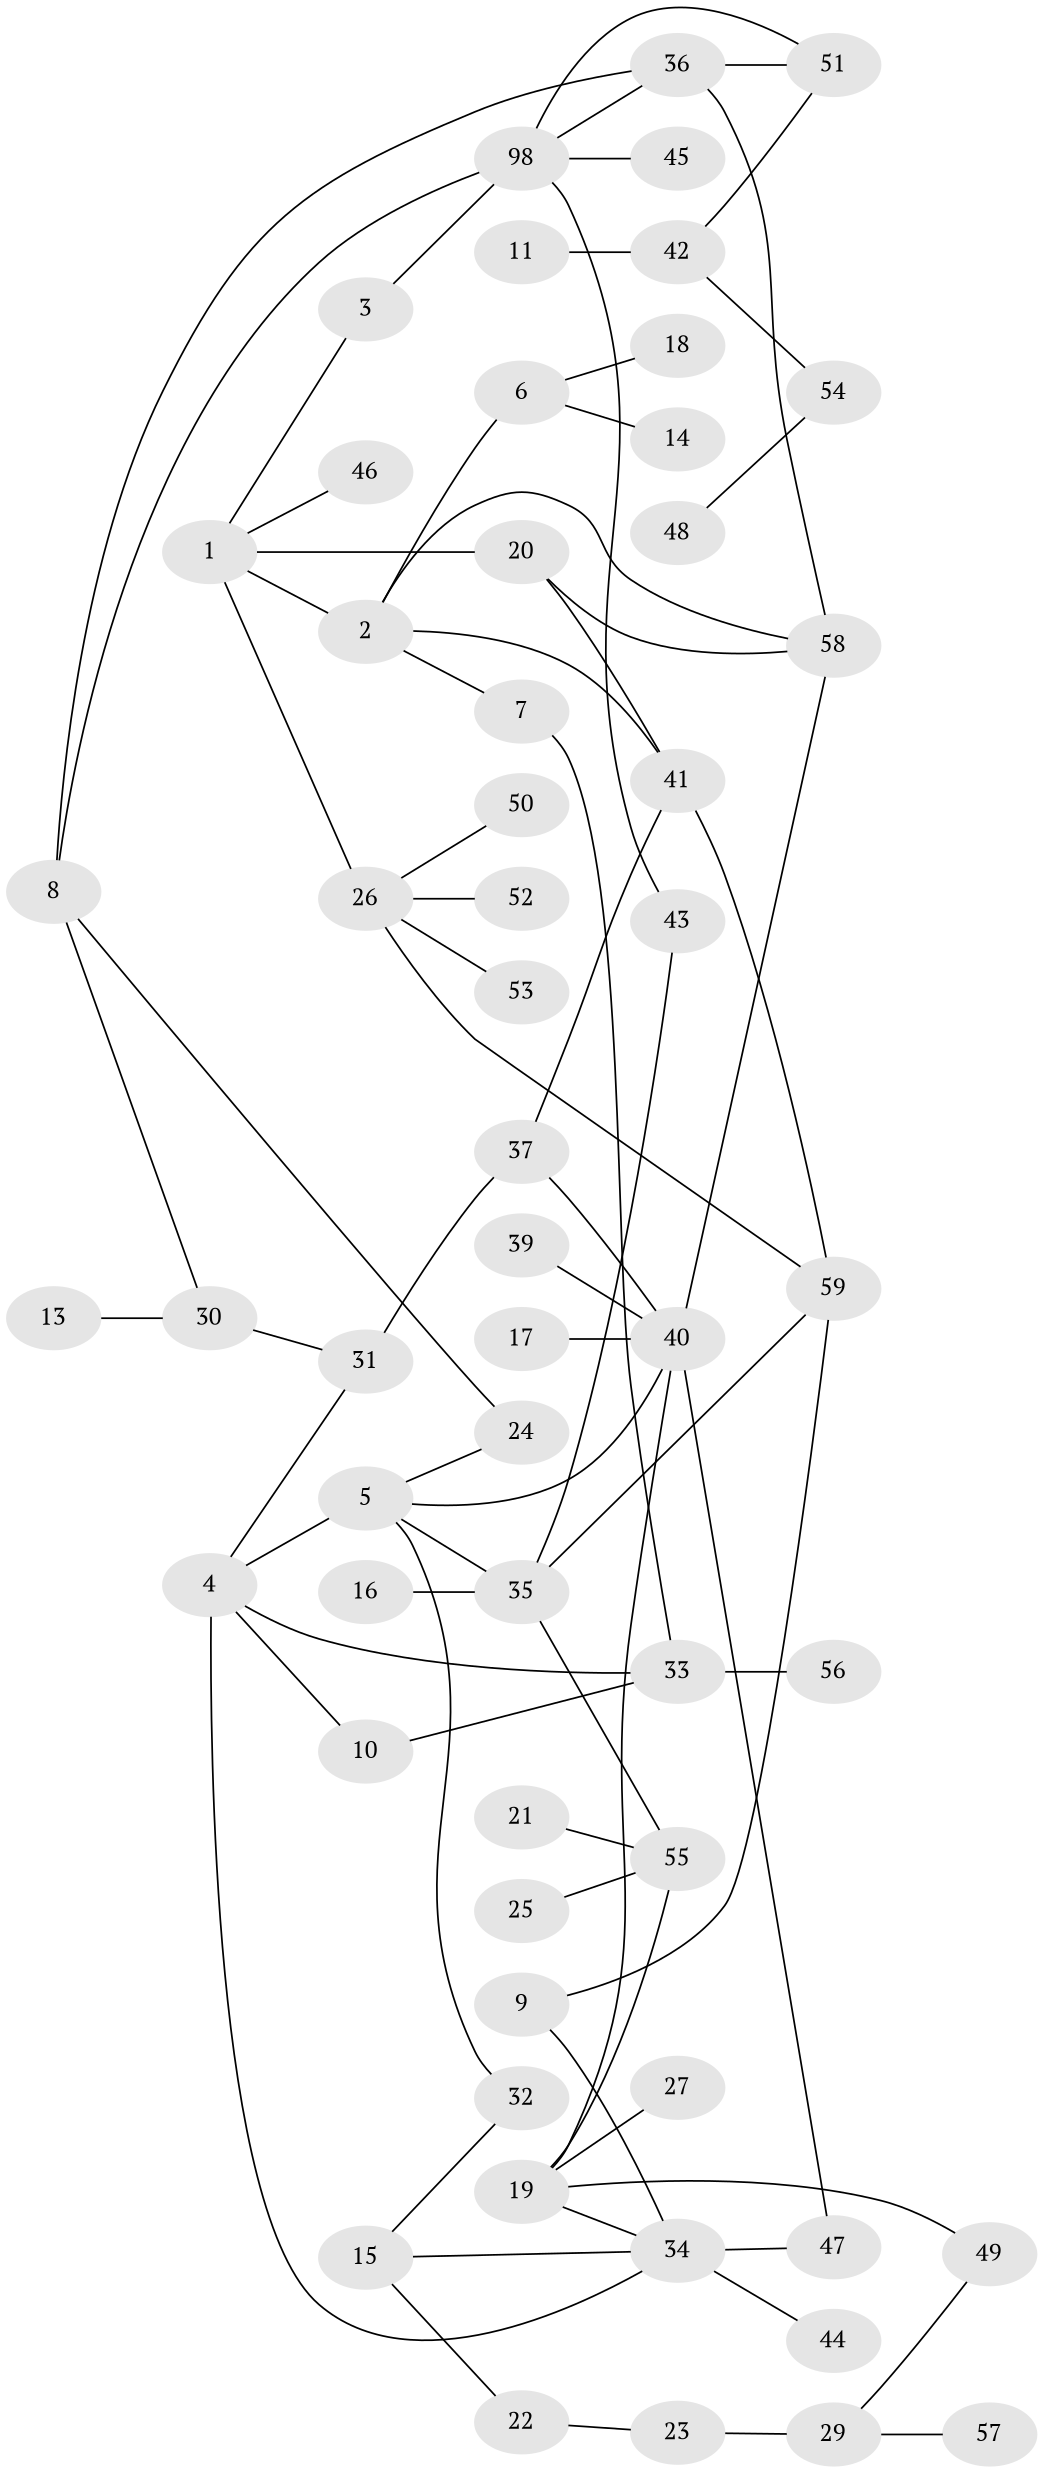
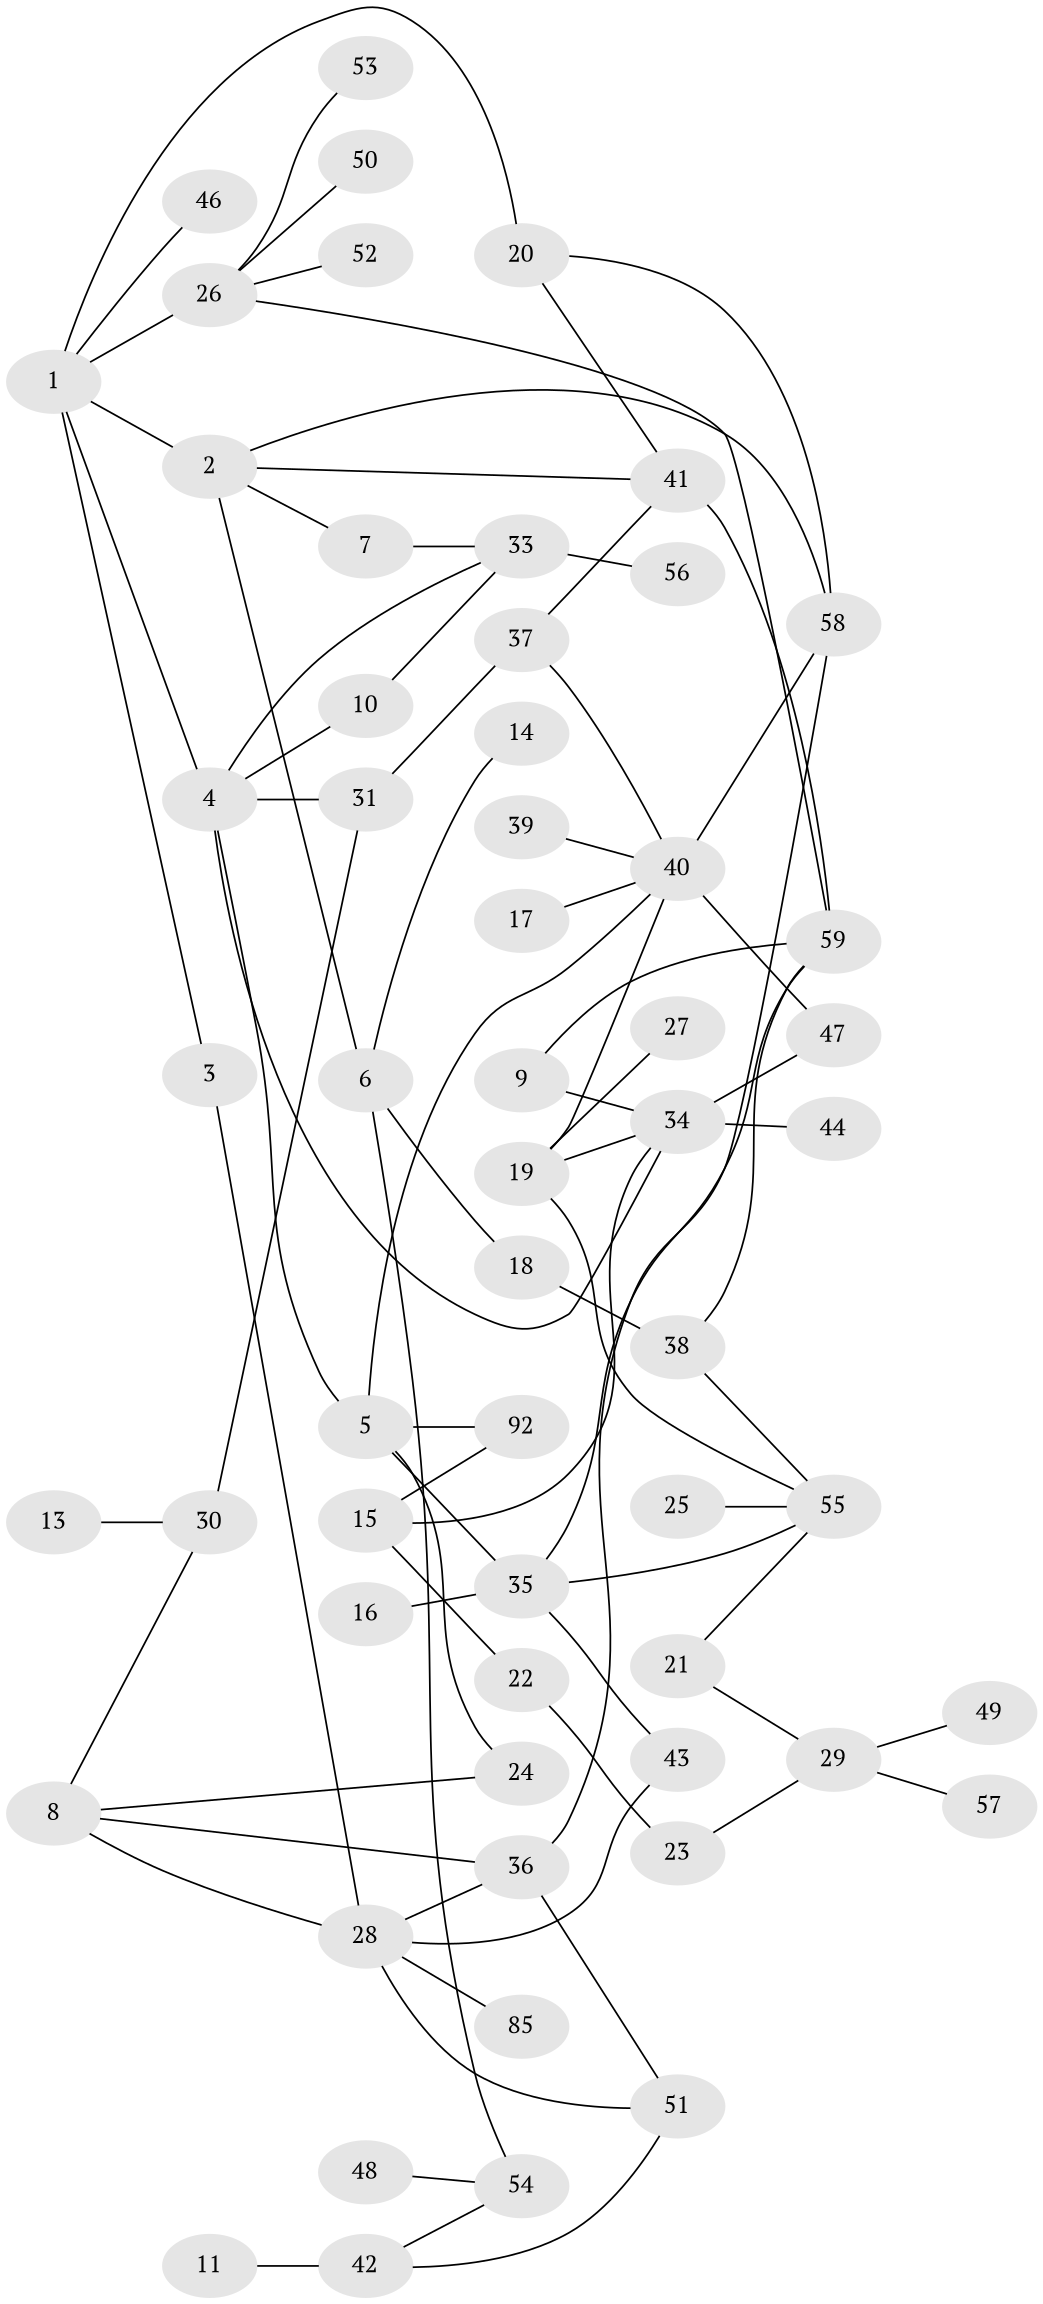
(522, 159) -> (366, 1937)
(678, 159) -> (522, 2027)
none -> (132, 591)
none -> (678, 1347)
none -> (429, 1637)
none -> (756, 1713)
(522, 2098) -> (522, 1427)
(766, 2184) -> none
